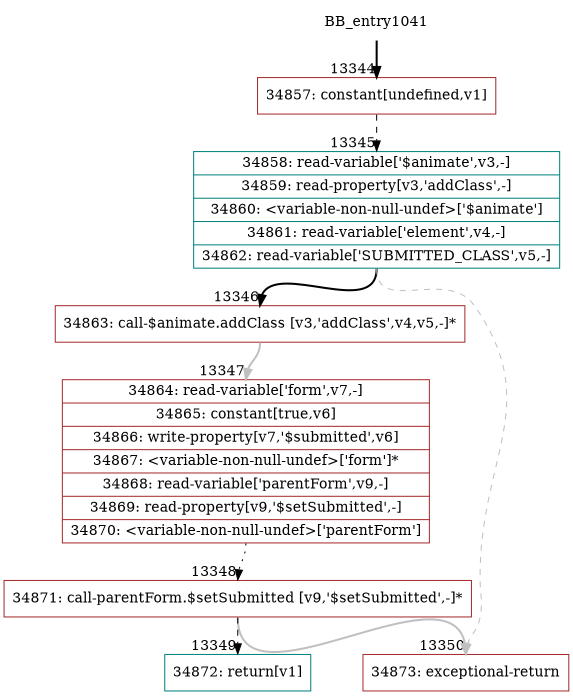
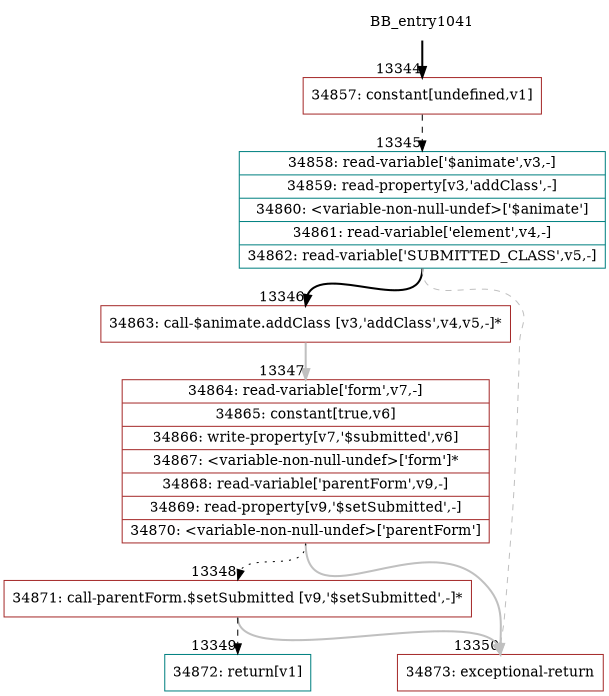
none -> (419, 563)
